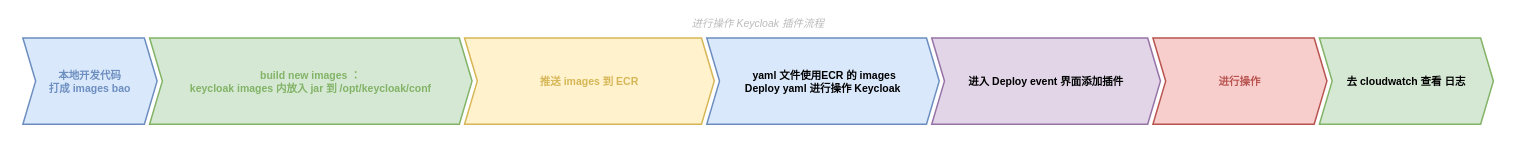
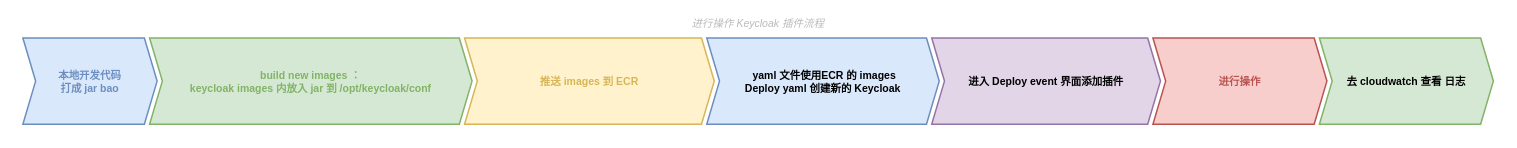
(90, 75) -> (90, 75)
(823, 75) -> (823, 75)
